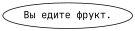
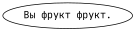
(68, 16) -> (68, 16)
